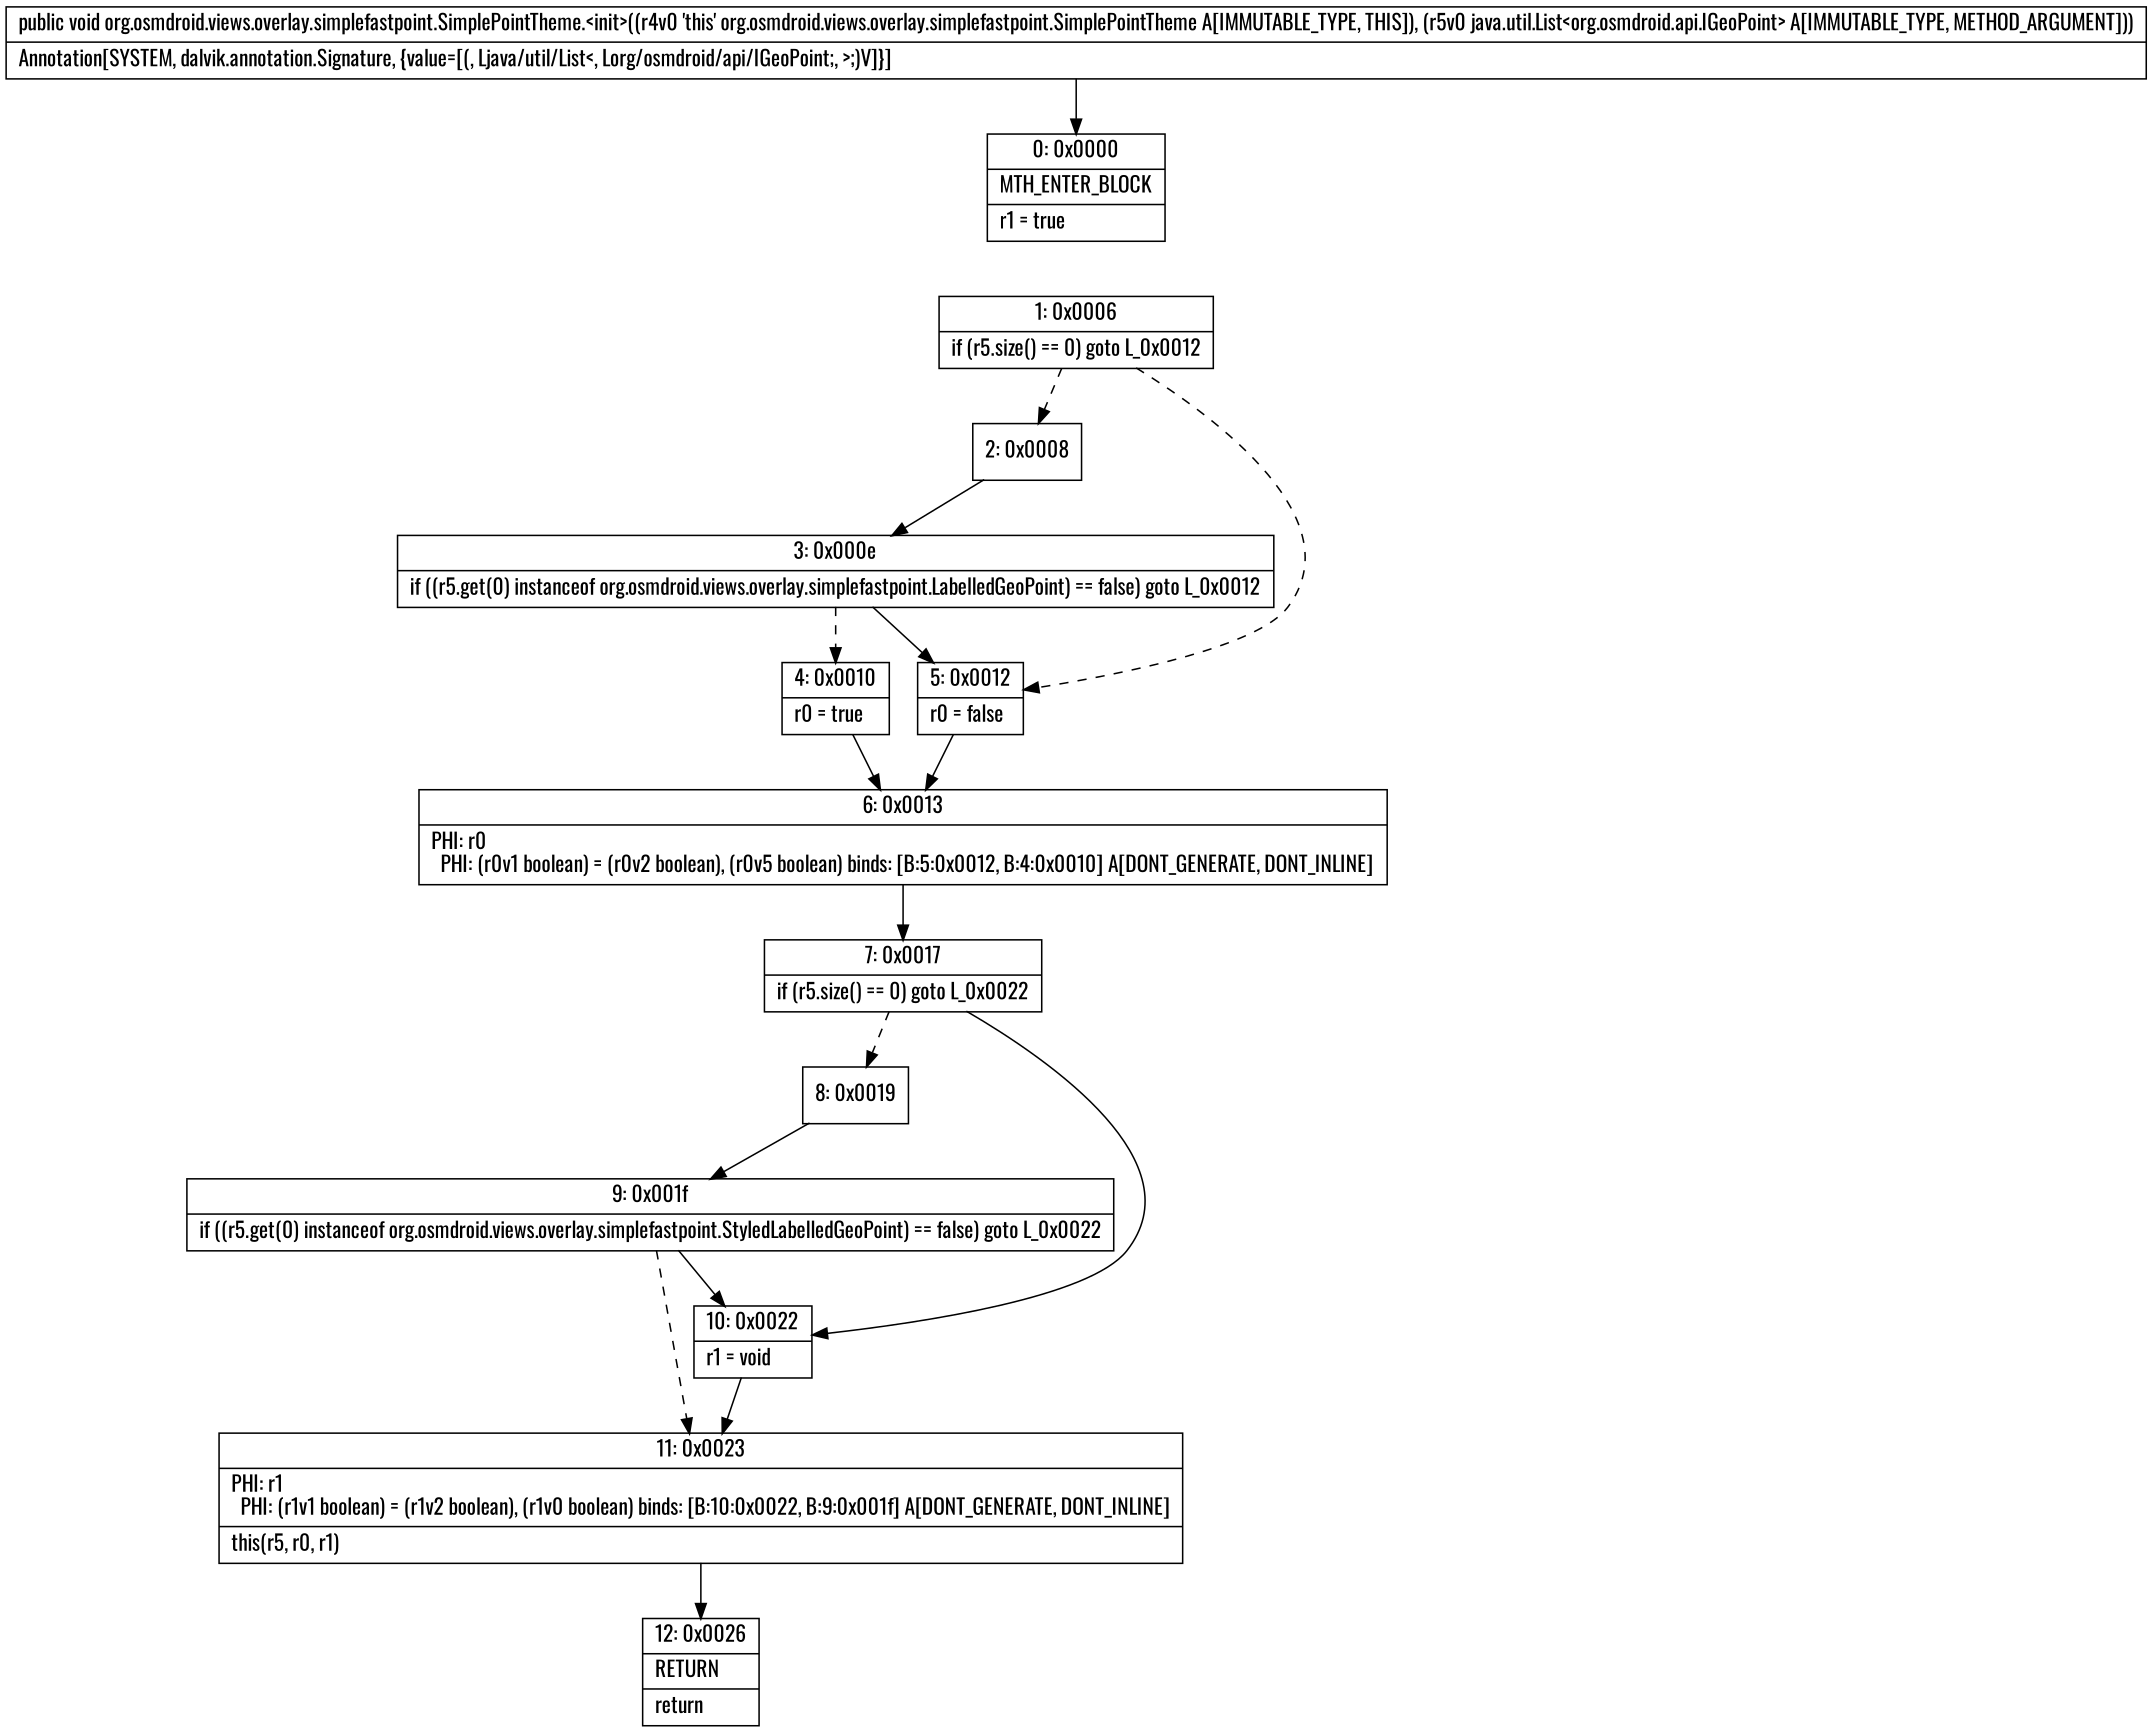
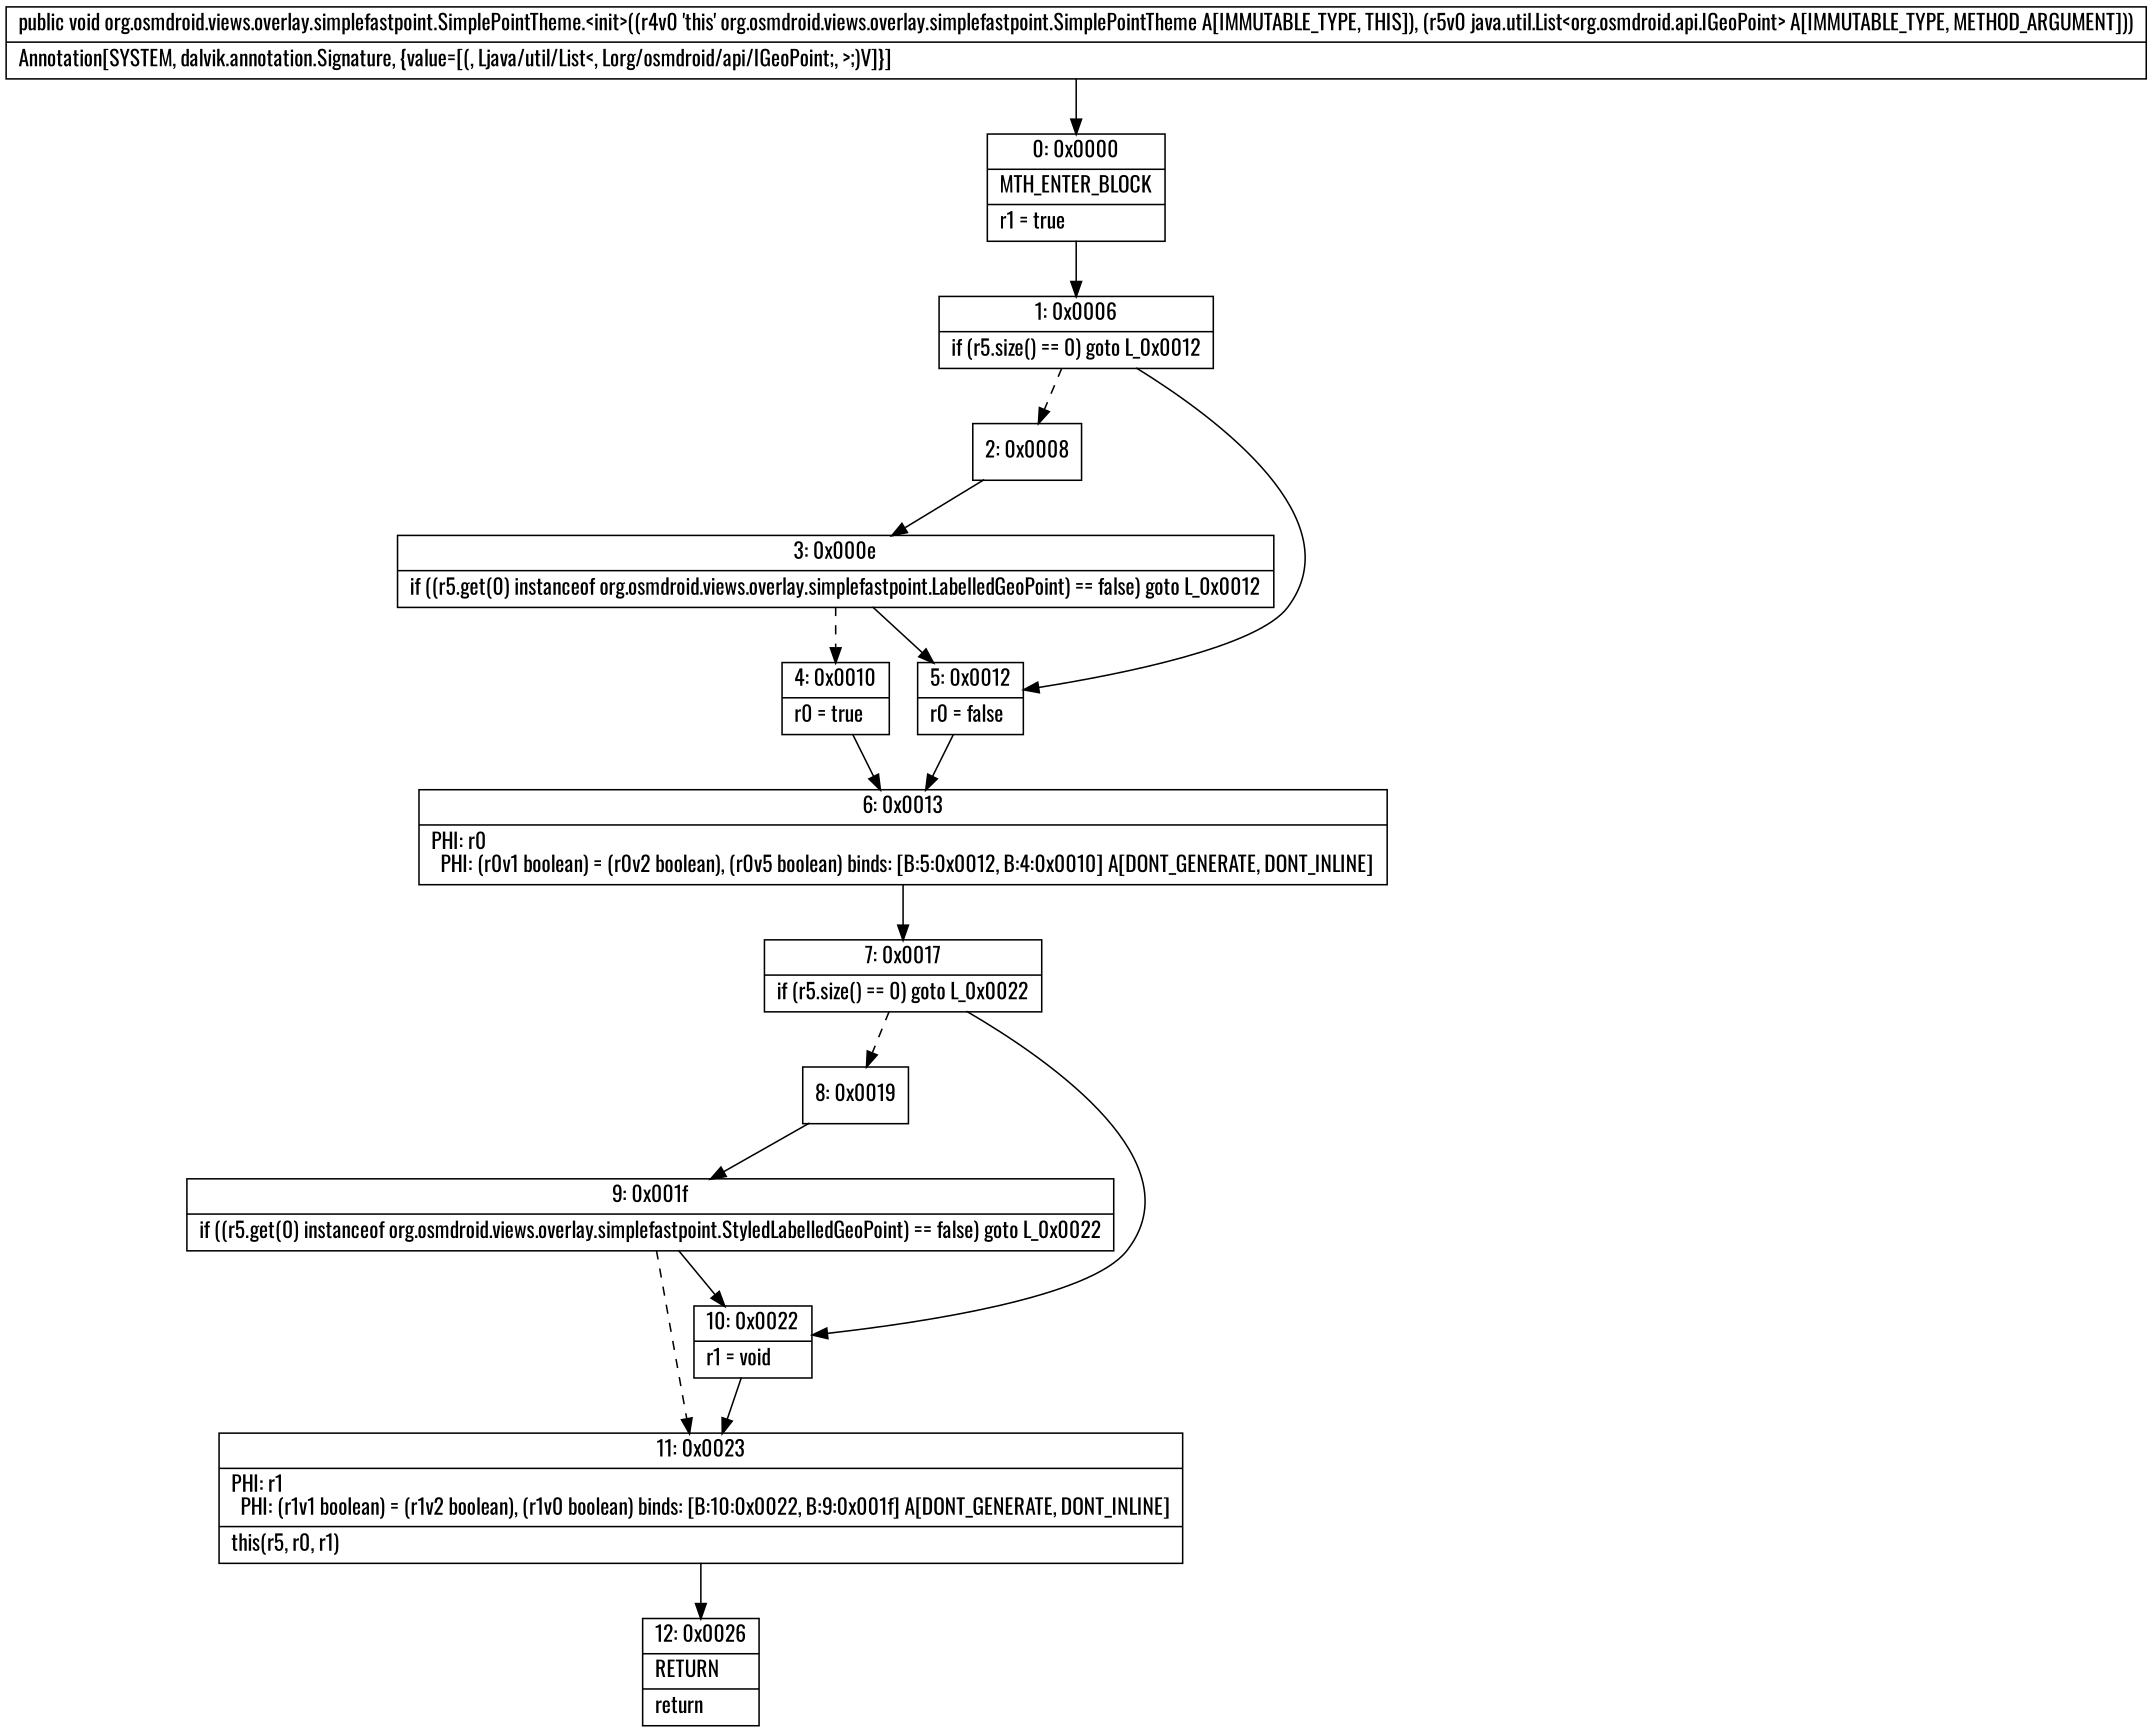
none -> (1076, 261)
(1299, 584) -> (1299, 584)
